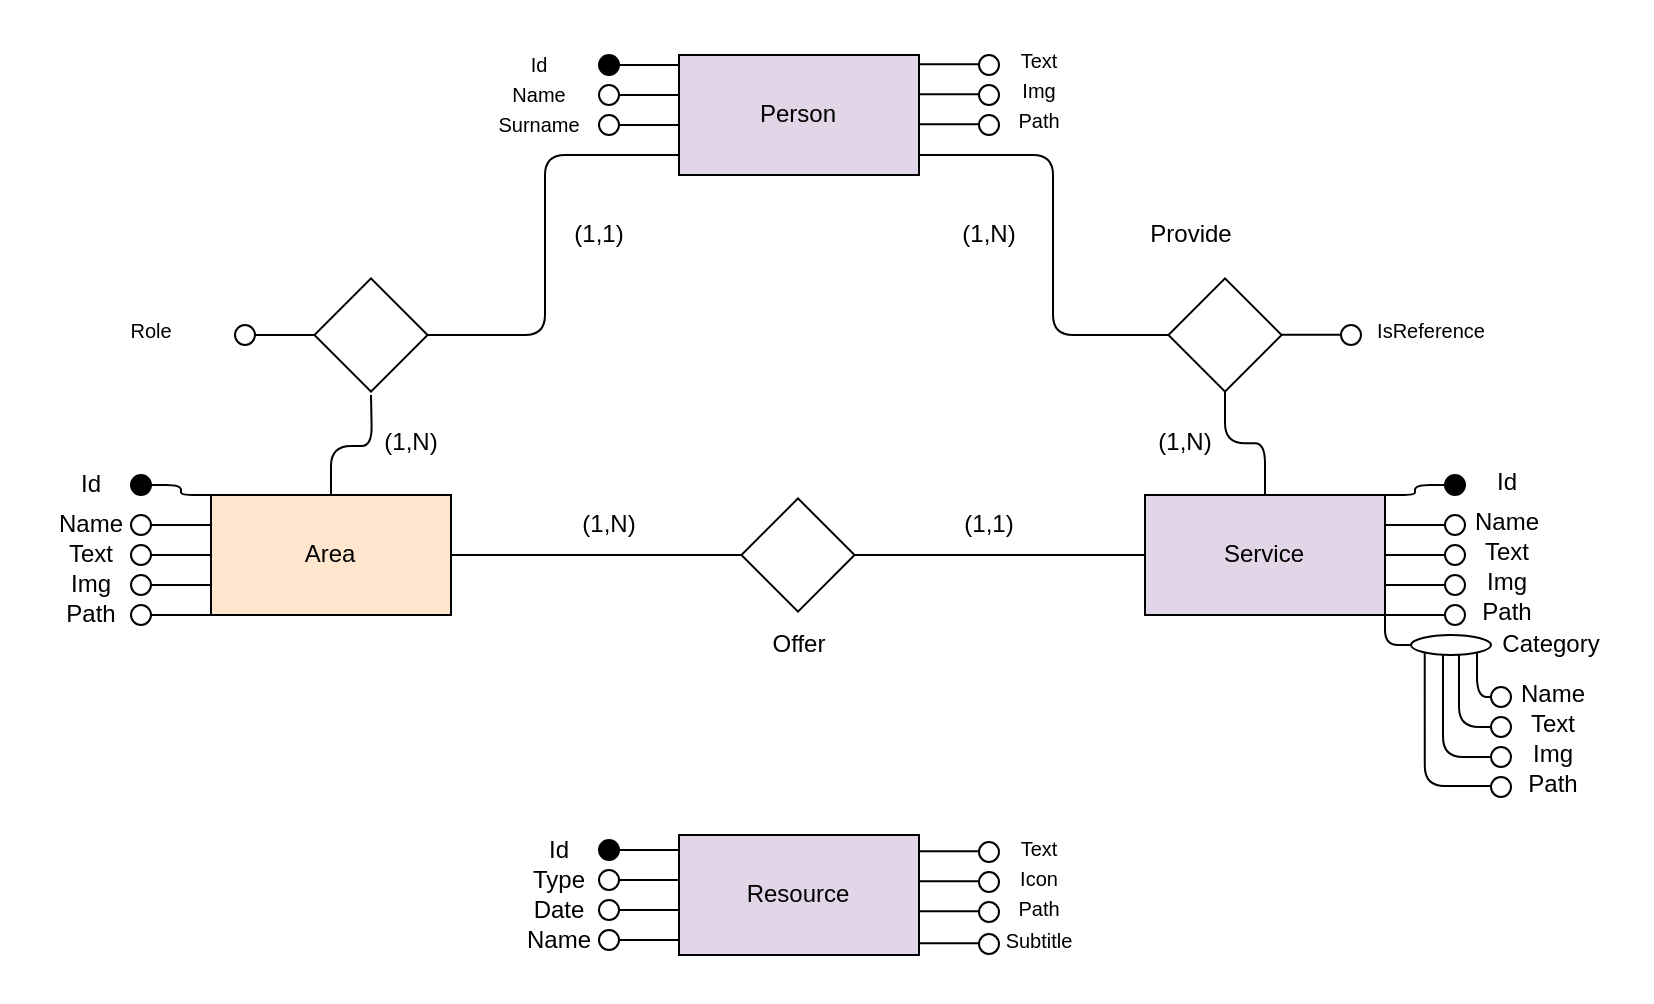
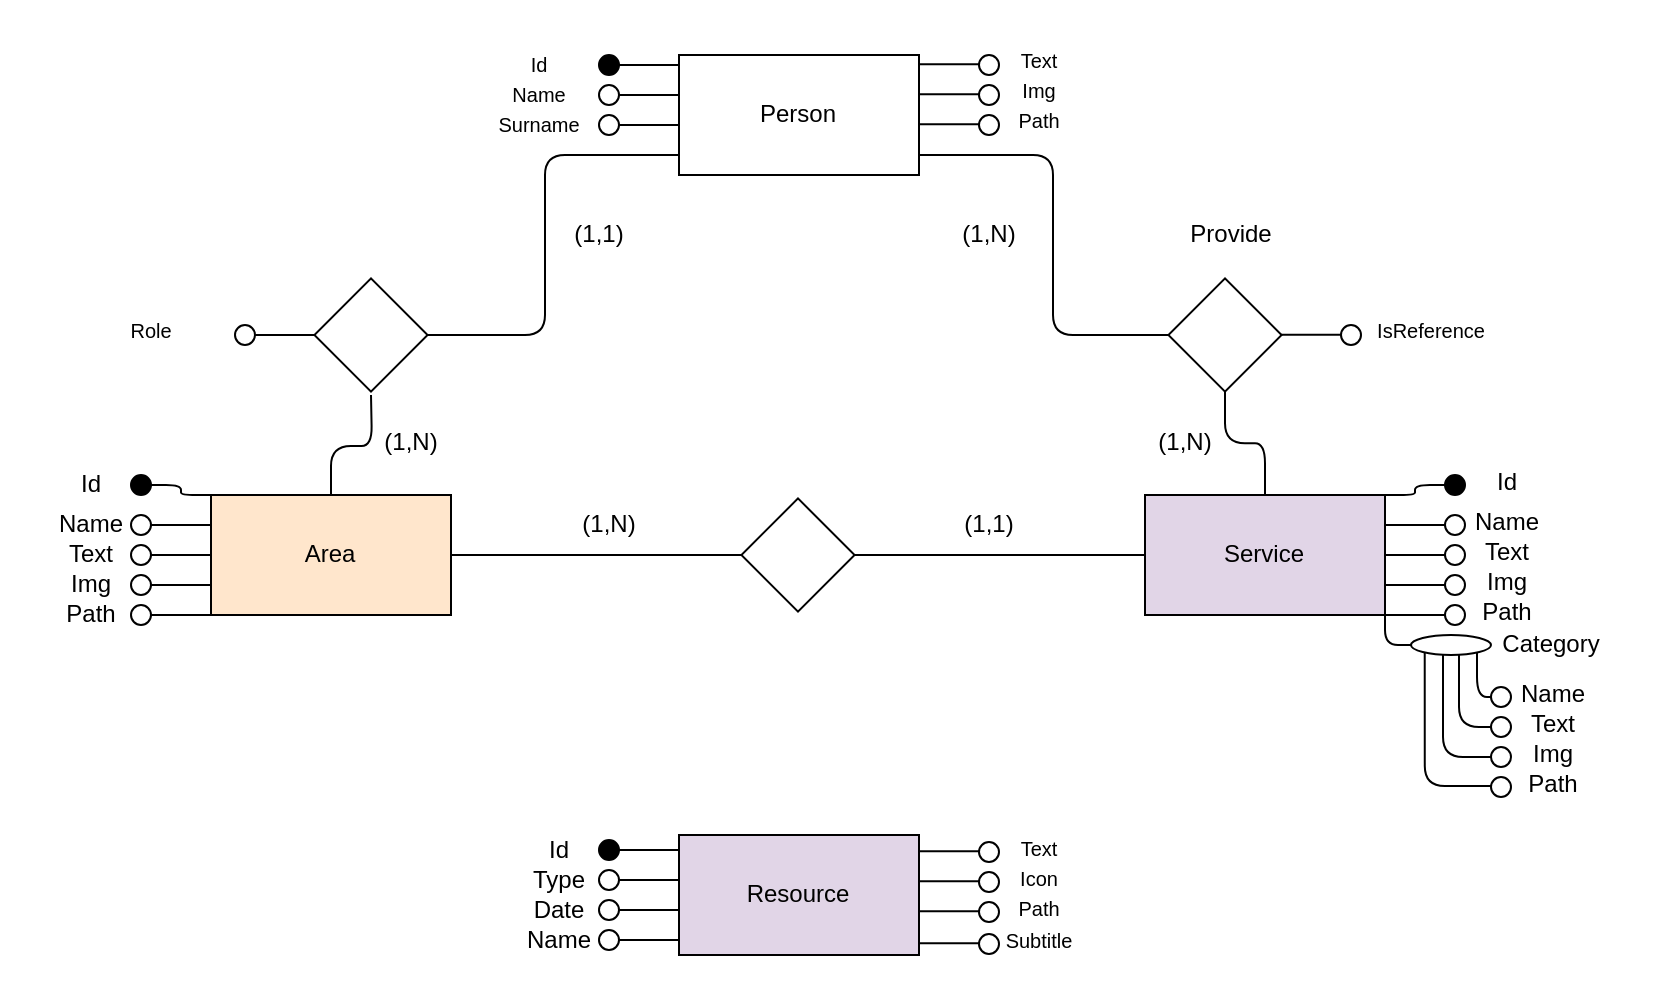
(799, 115) -> (799, 115)
(1191, 235) -> (1231, 235)
(799, 645) -> none
